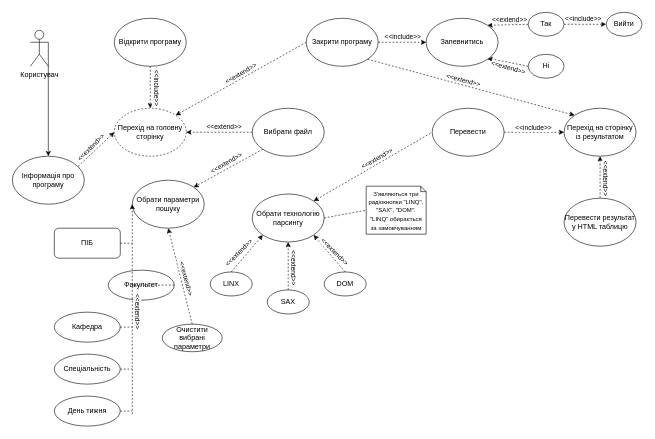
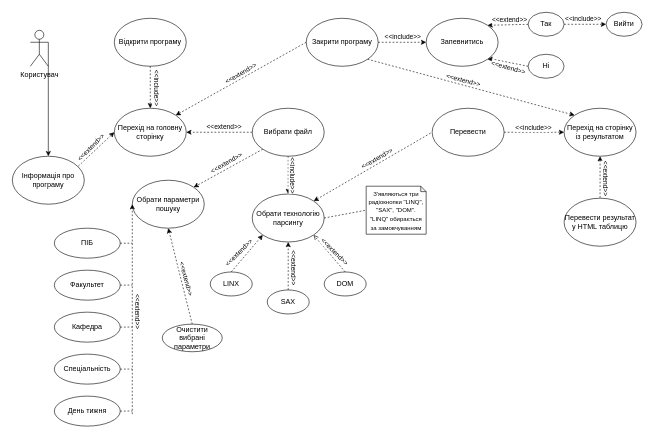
(150, 132) -> (150, 132)
none -> (288, 177)
(317, 239) -> (316, 238)
(87, 243) -> (87, 243)
(141, 285) -> (87, 285)
